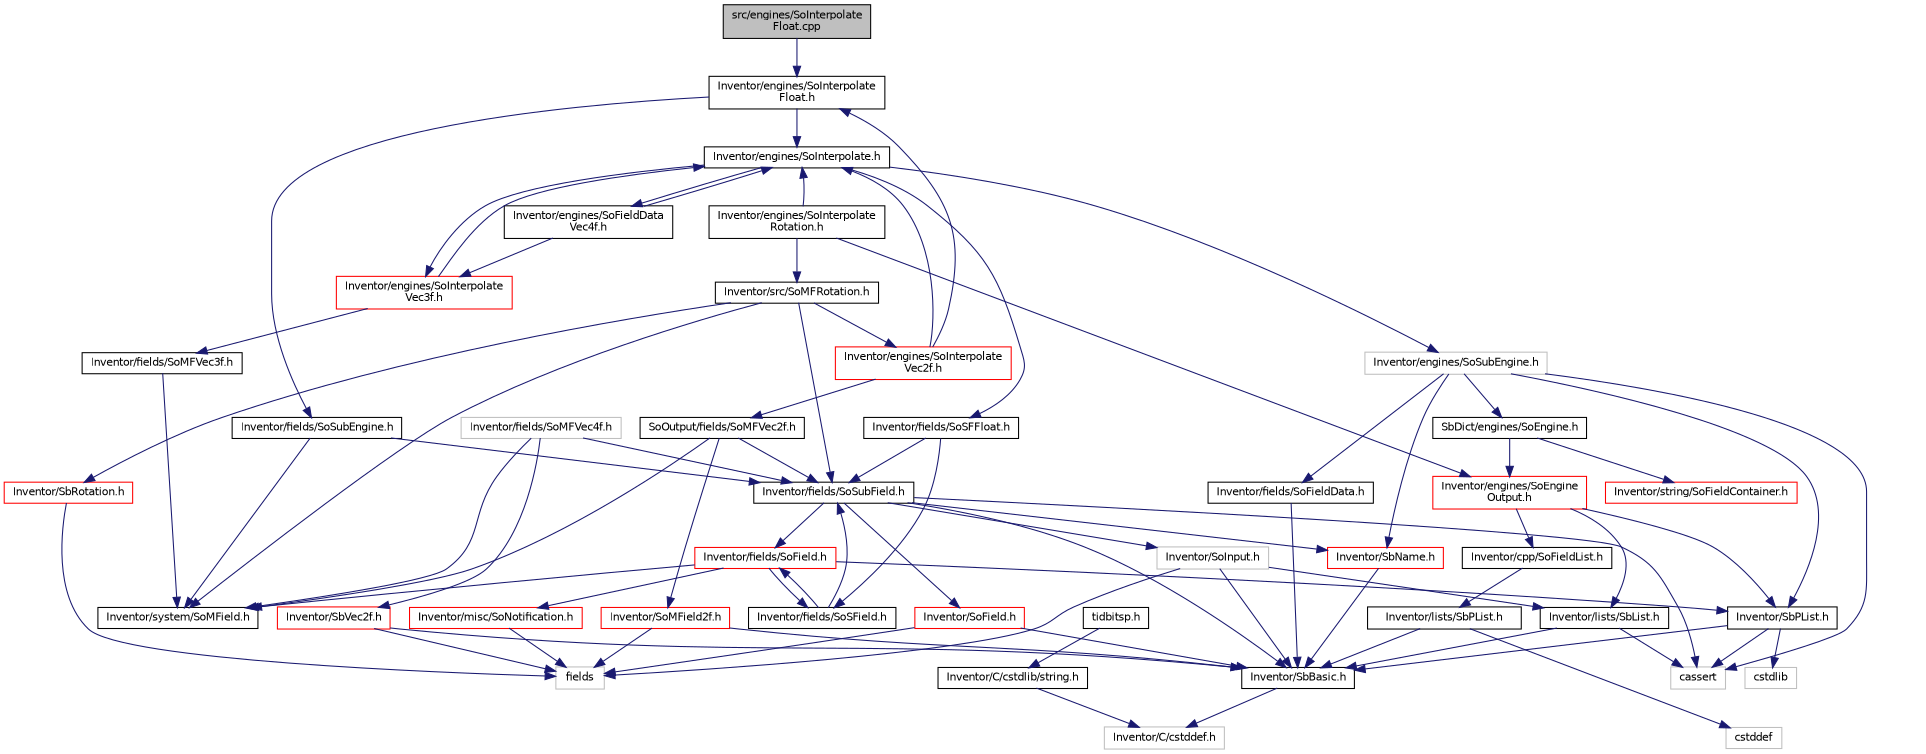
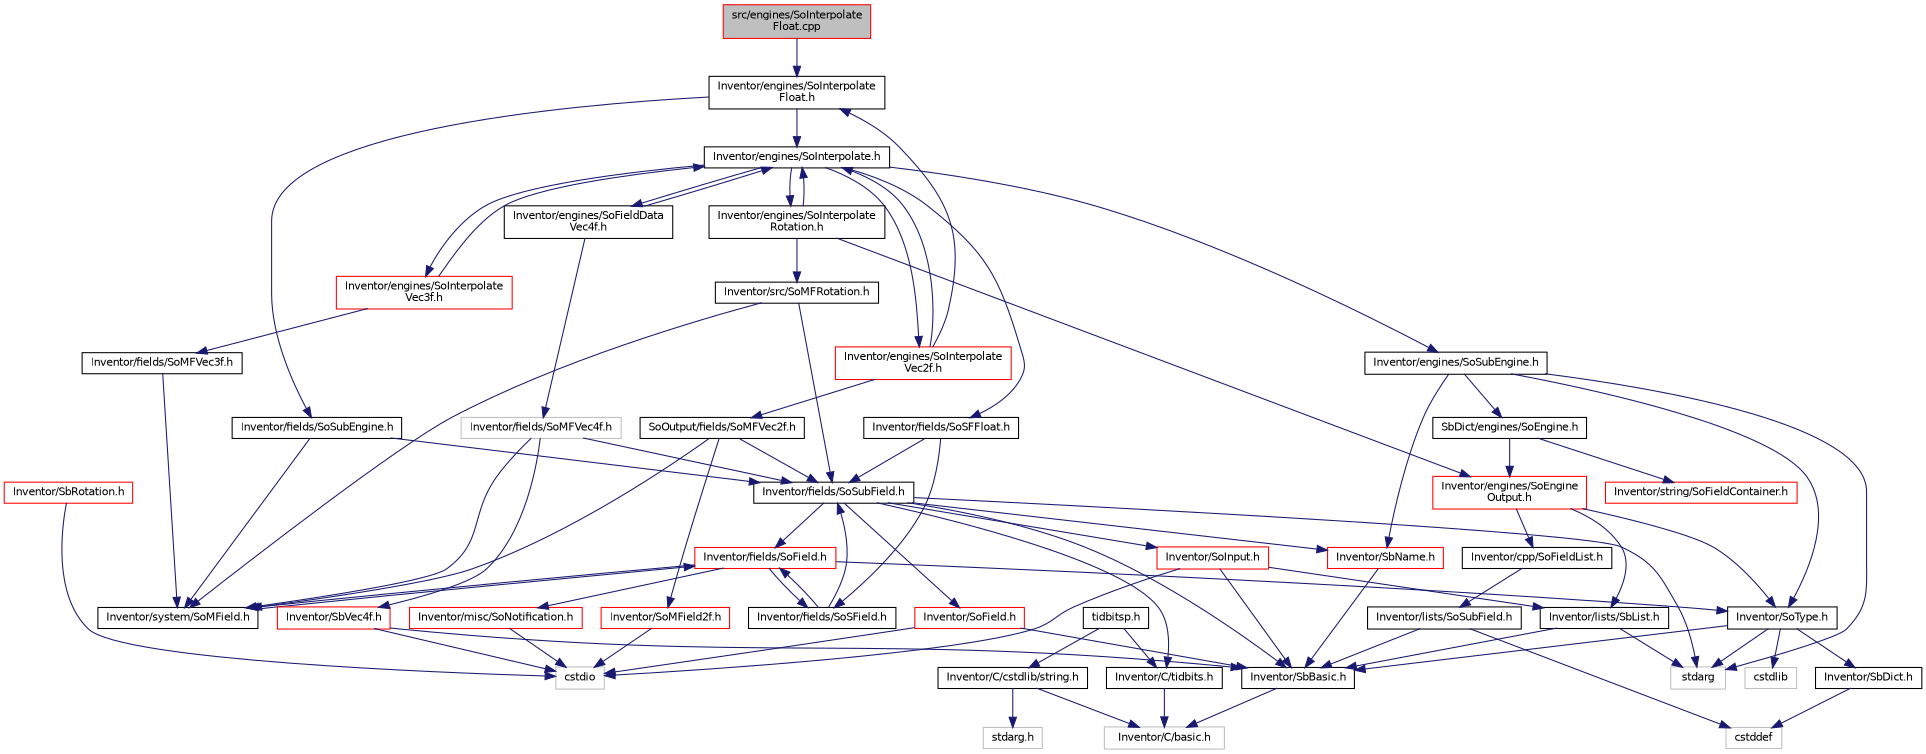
(797, 22) -> (797, 22)
none -> (790, 181)
(511, 255) -> (565, 323)
(850, 323) -> (900, 234)
(1456, 363) -> (1456, 363)
(405, 365) -> none
(1291, 493) -> none
(1213, 558) -> (1213, 558)
none -> (471, 587)
(334, 618) -> (334, 618)
(1444, 618) -> (1444, 618)
(1782, 618) -> (1782, 618)
(893, 642) -> none
(580, 678) -> (580, 678)
none -> (1164, 678)
(1698, 678) -> (1698, 678)
none -> (1869, 678)
none -> (1013, 738)
(1164, 738) -> (1164, 738)
